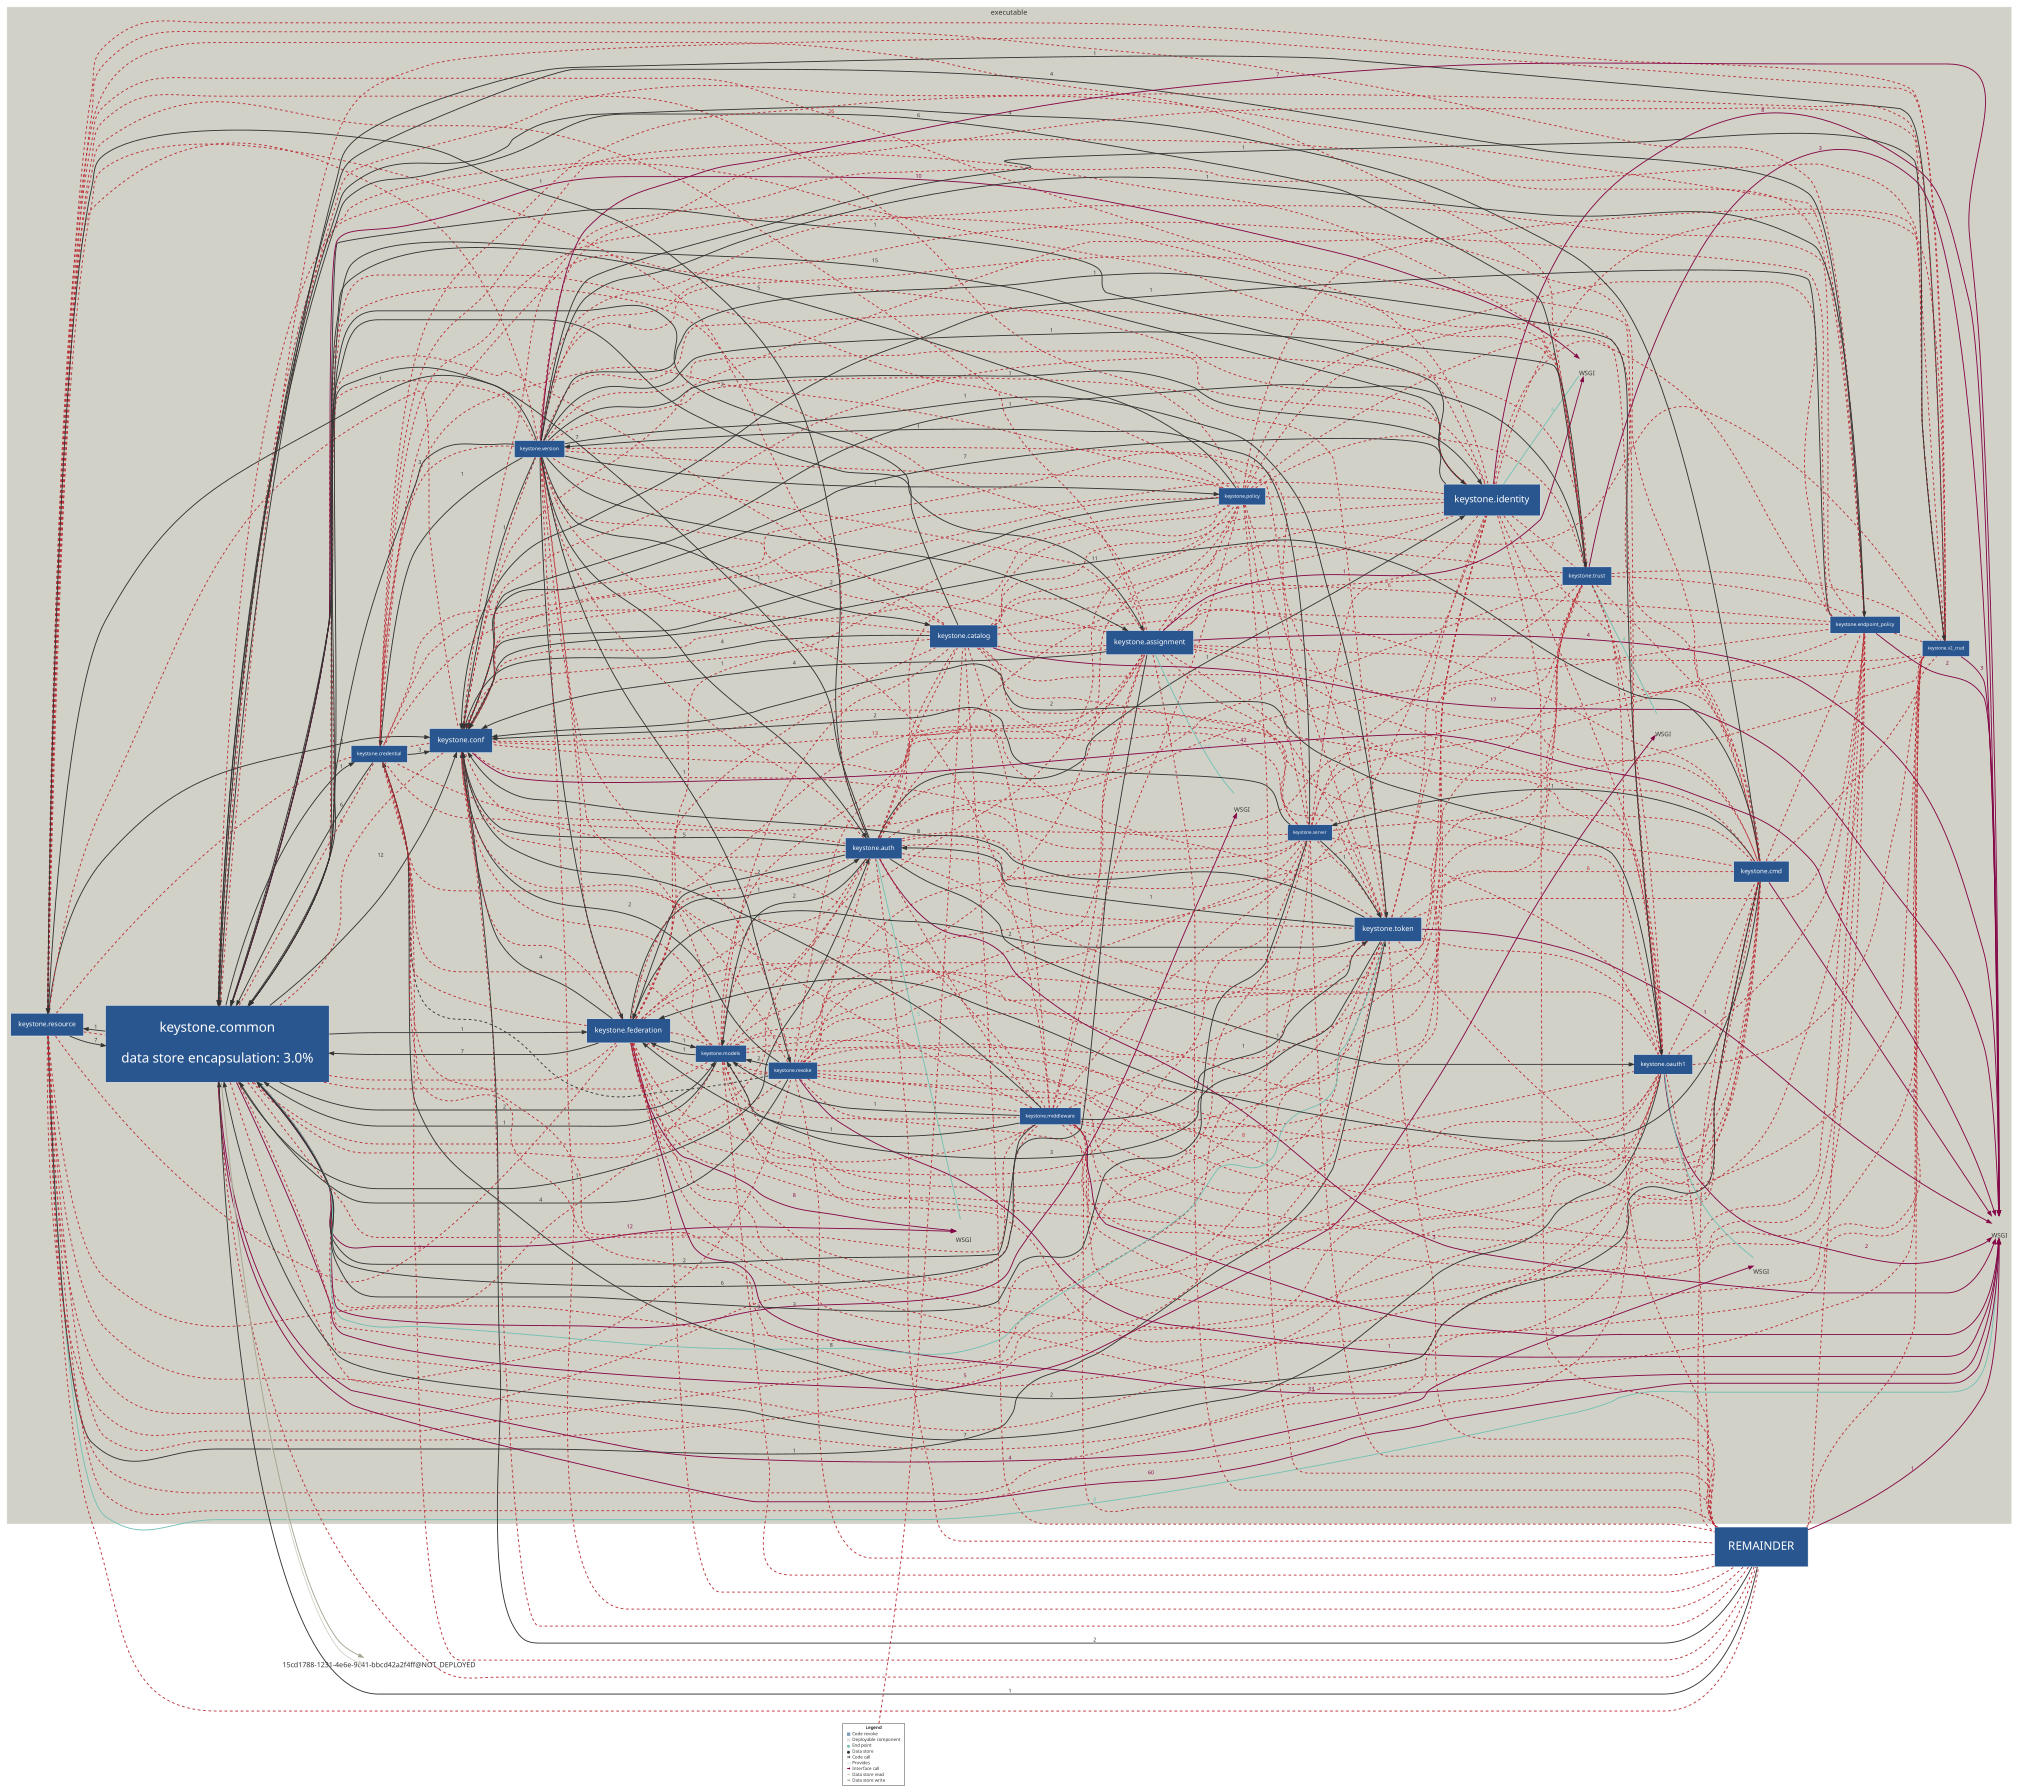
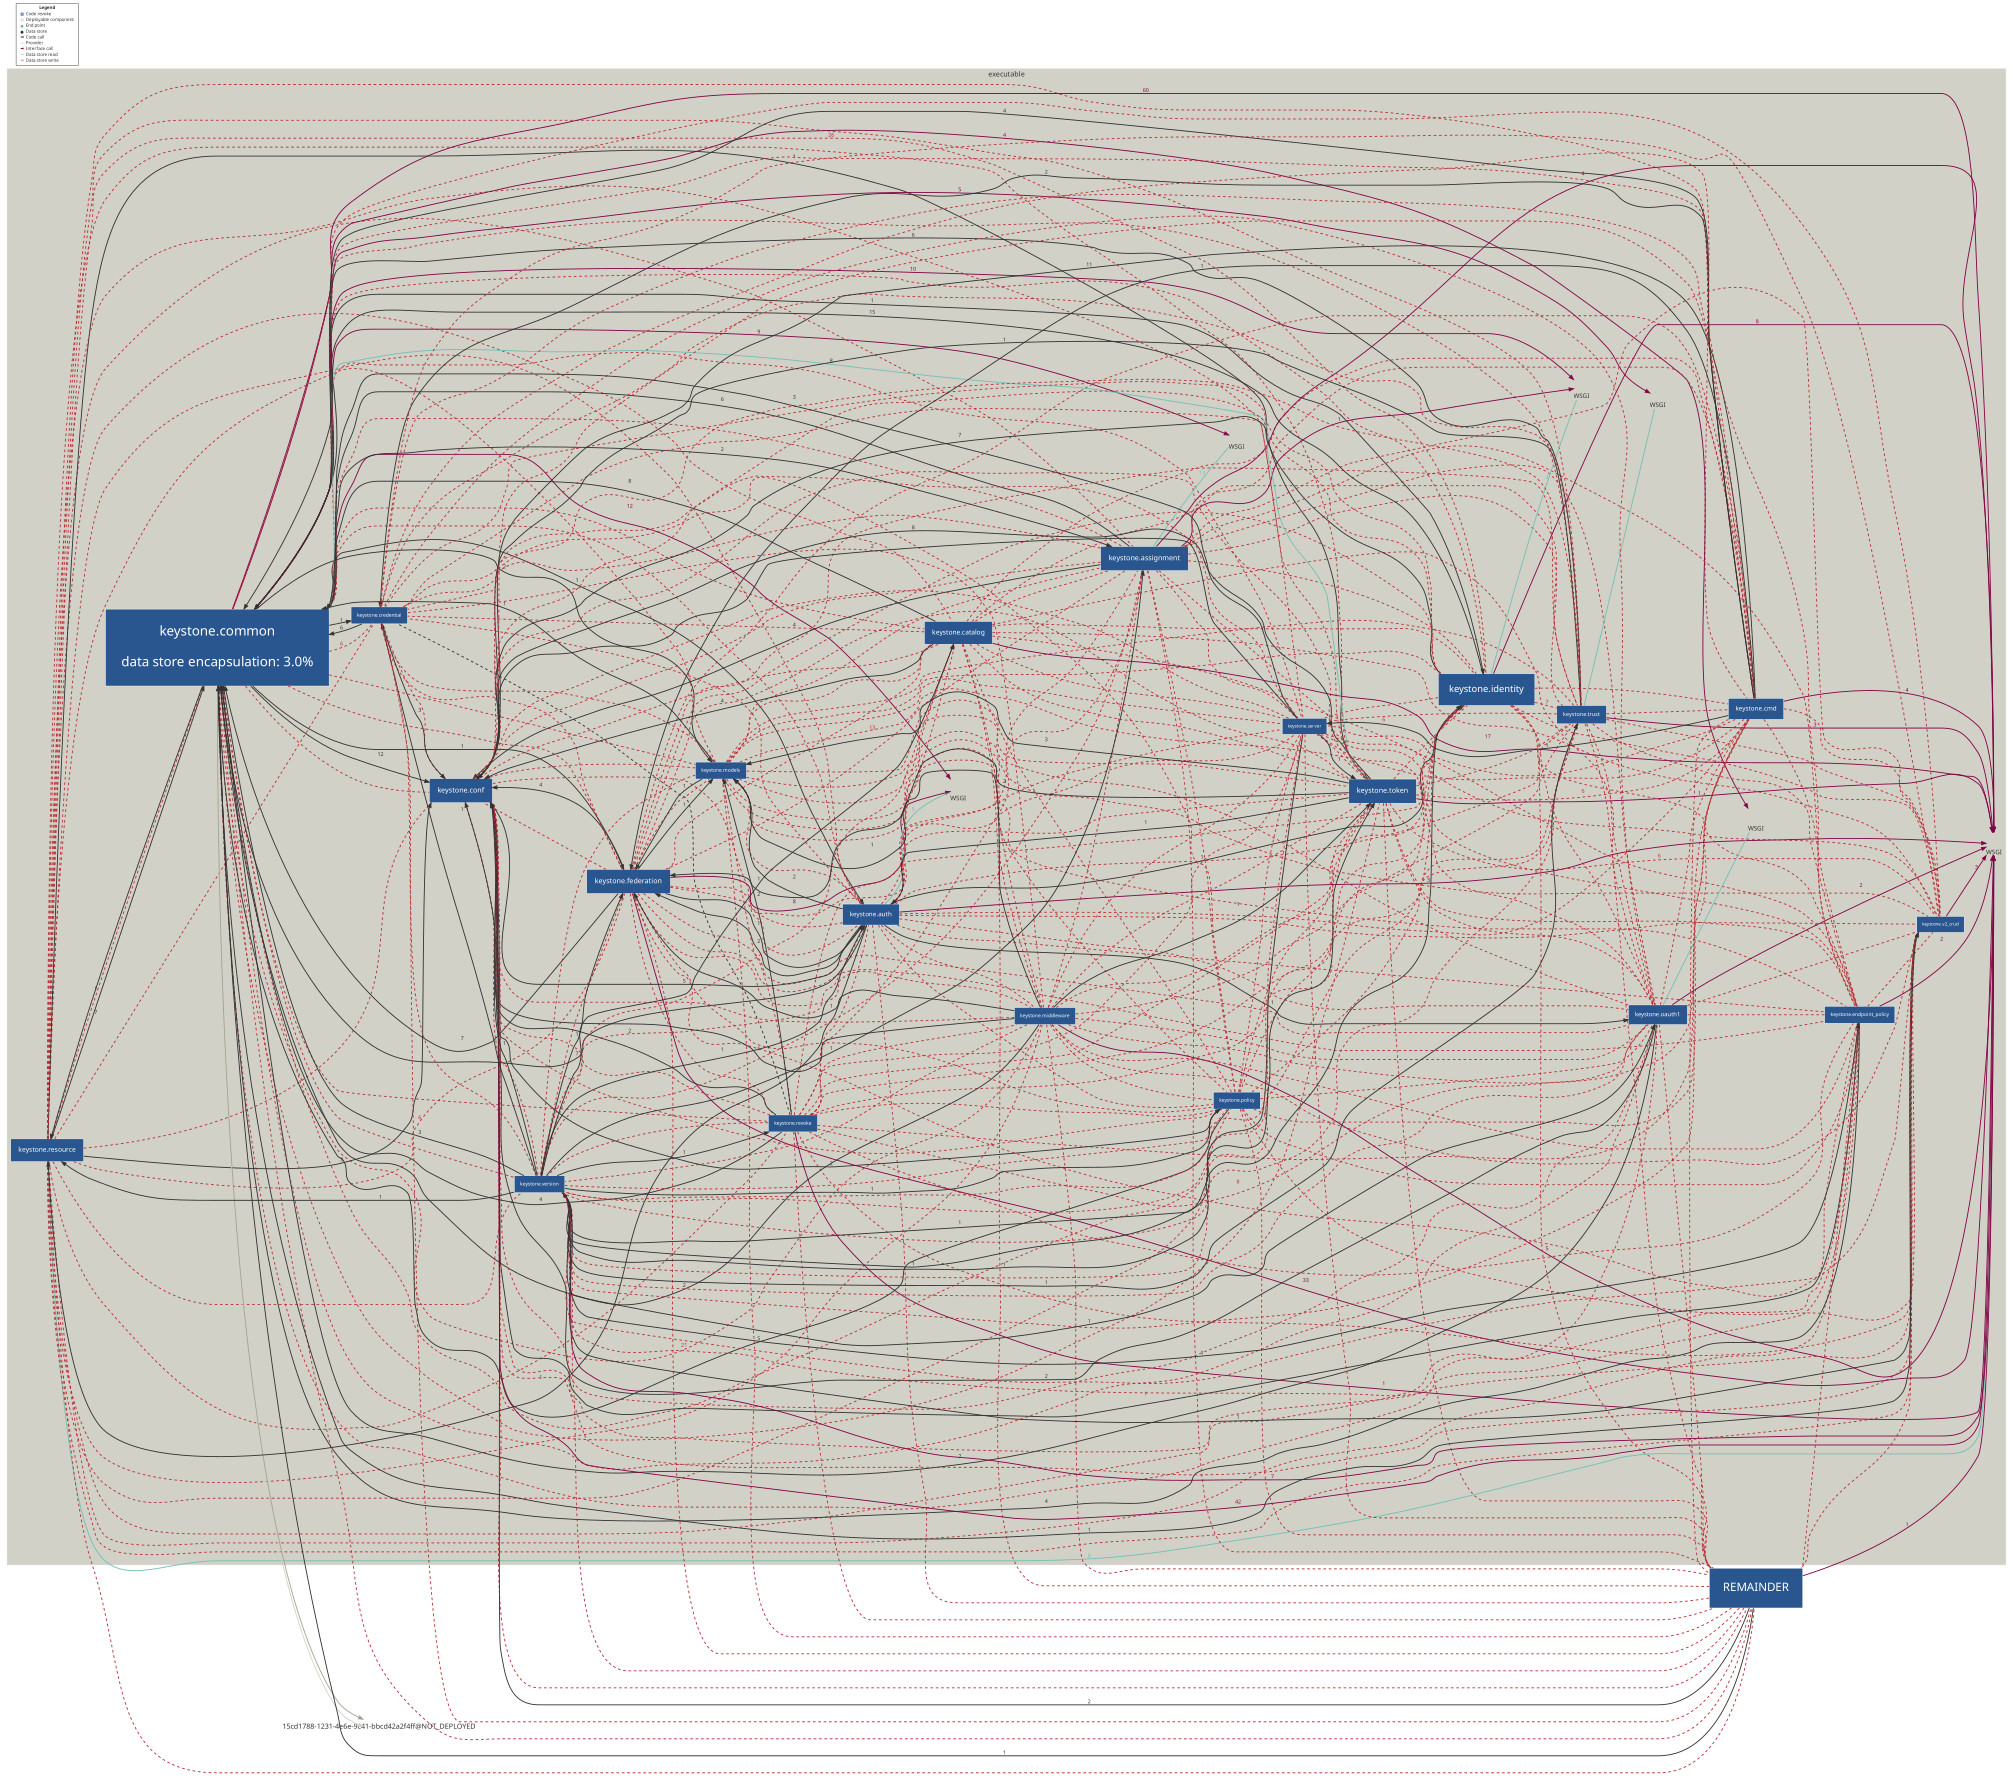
(928, 1213) -> (204, 346)
